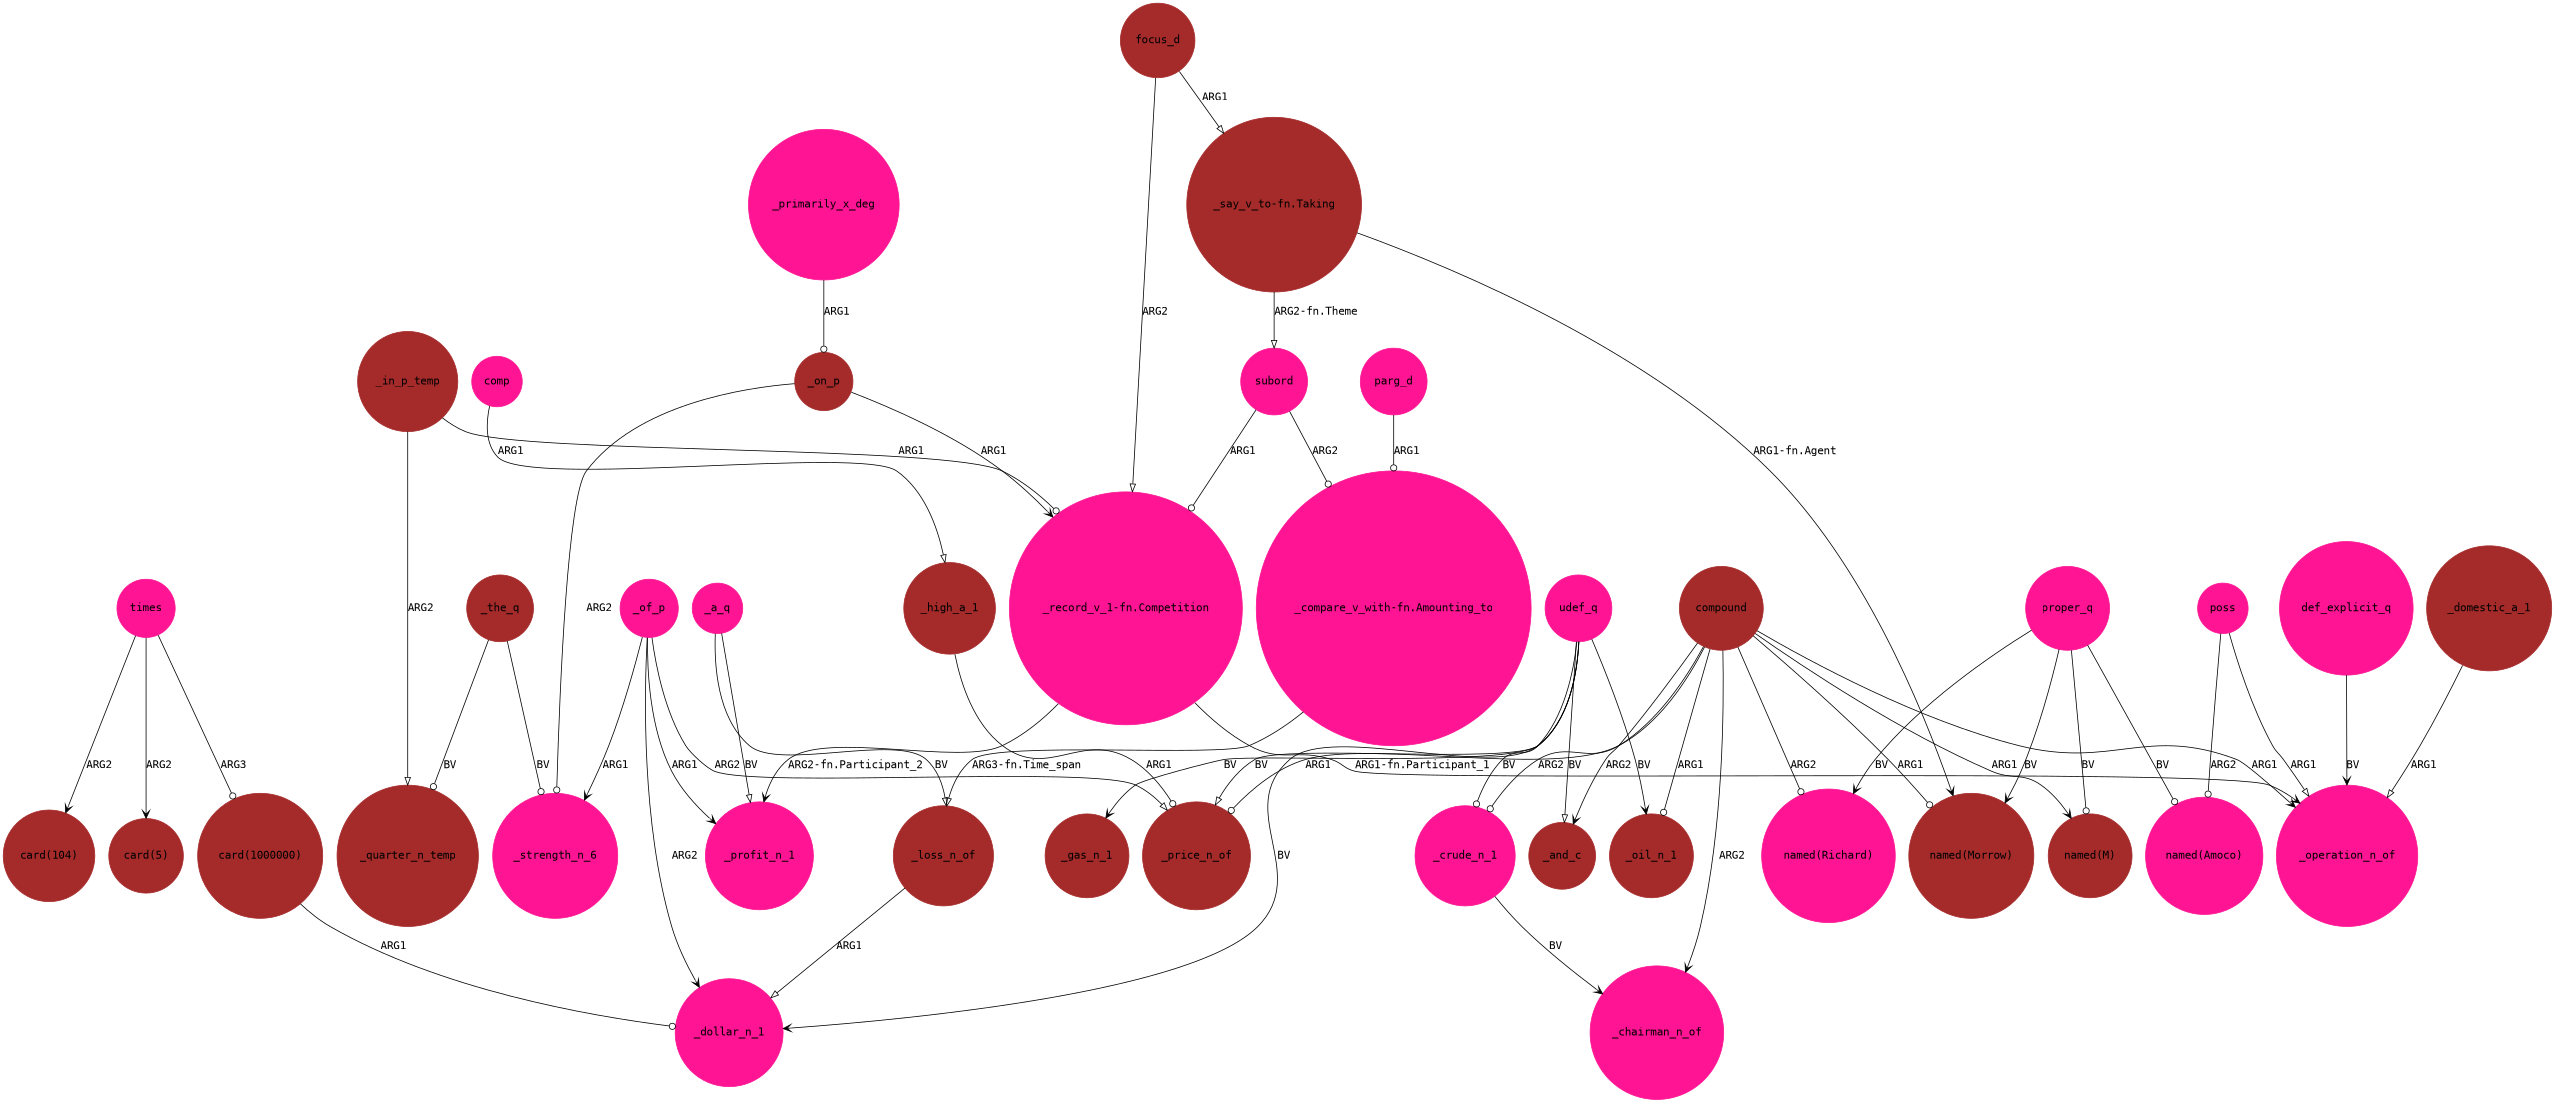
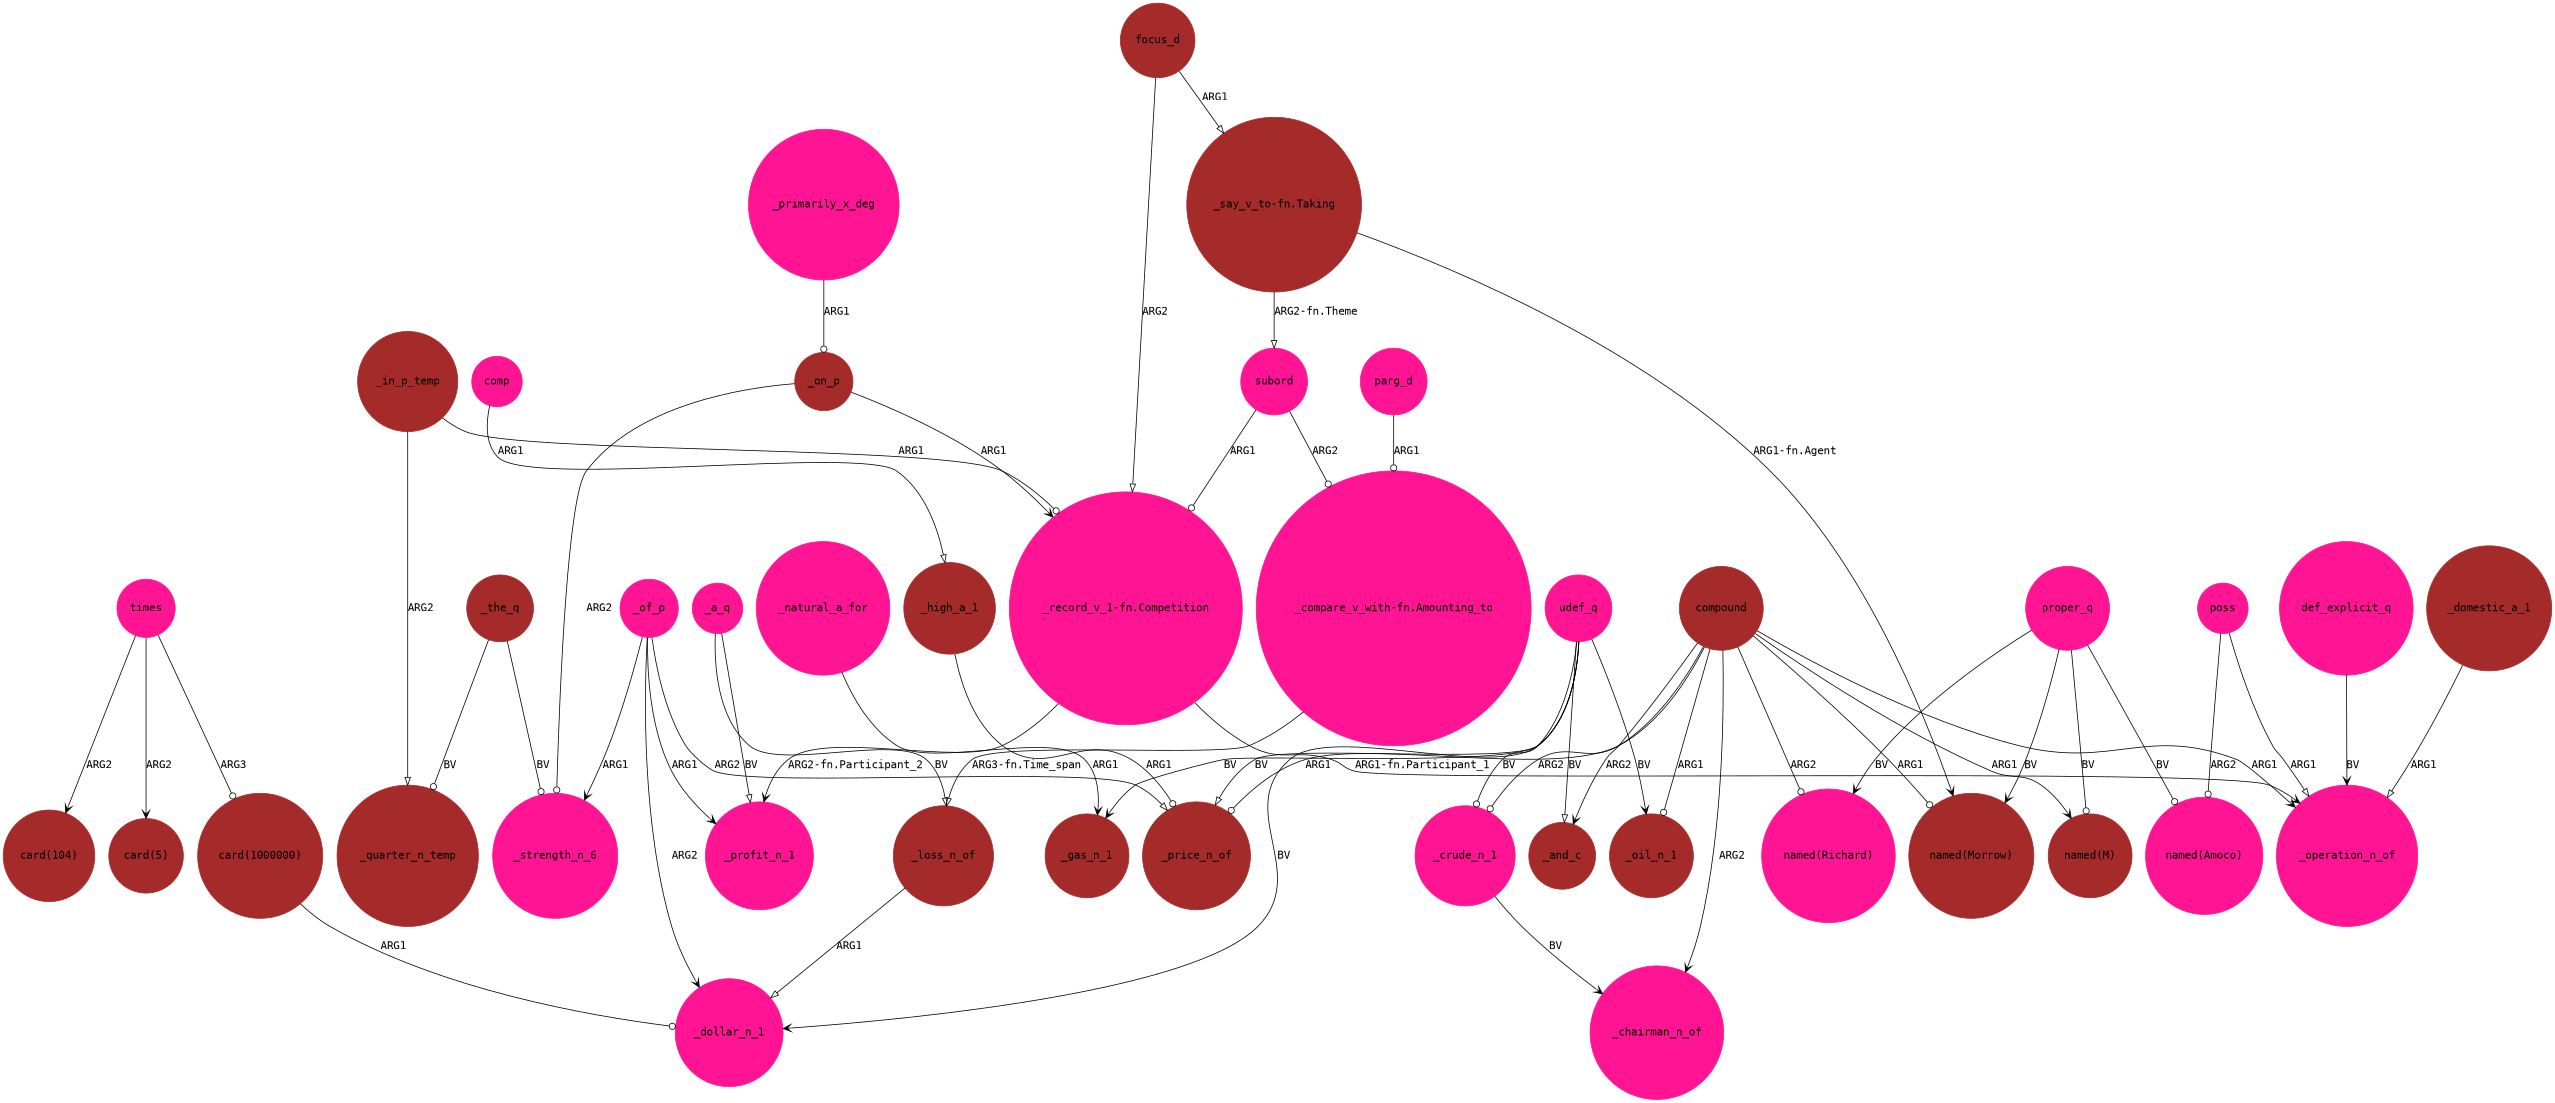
none -> (823, 608)
